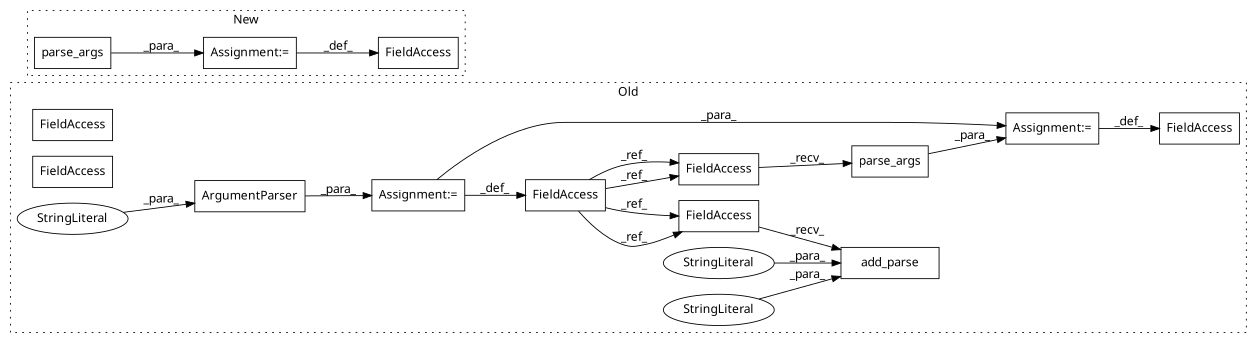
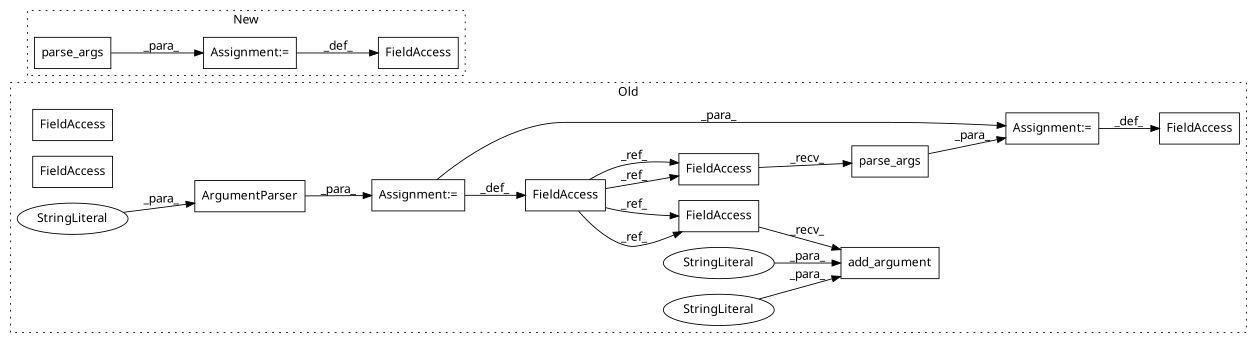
(890, 263) -> (890, 263)
